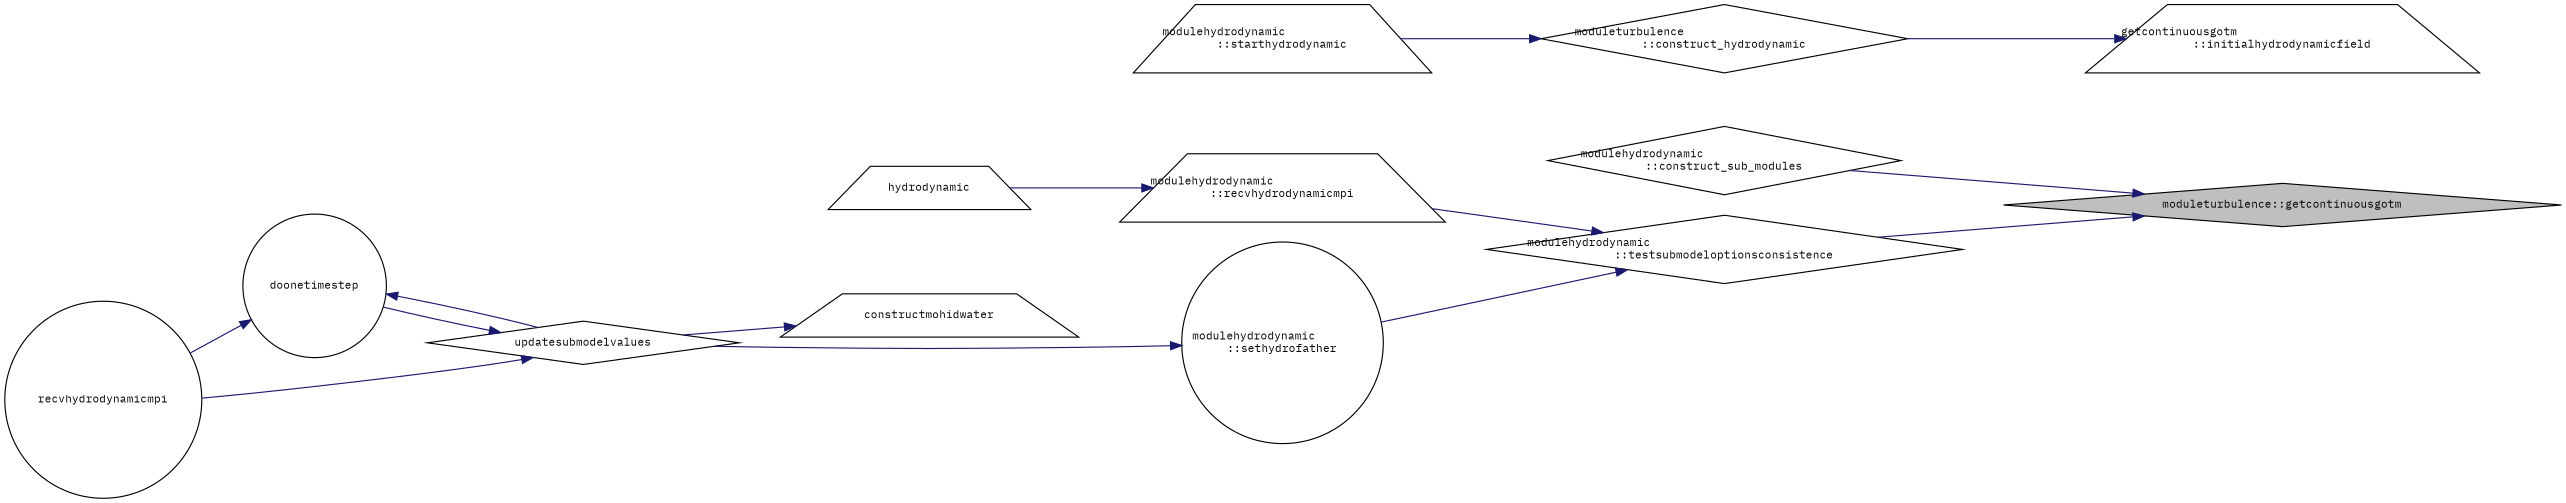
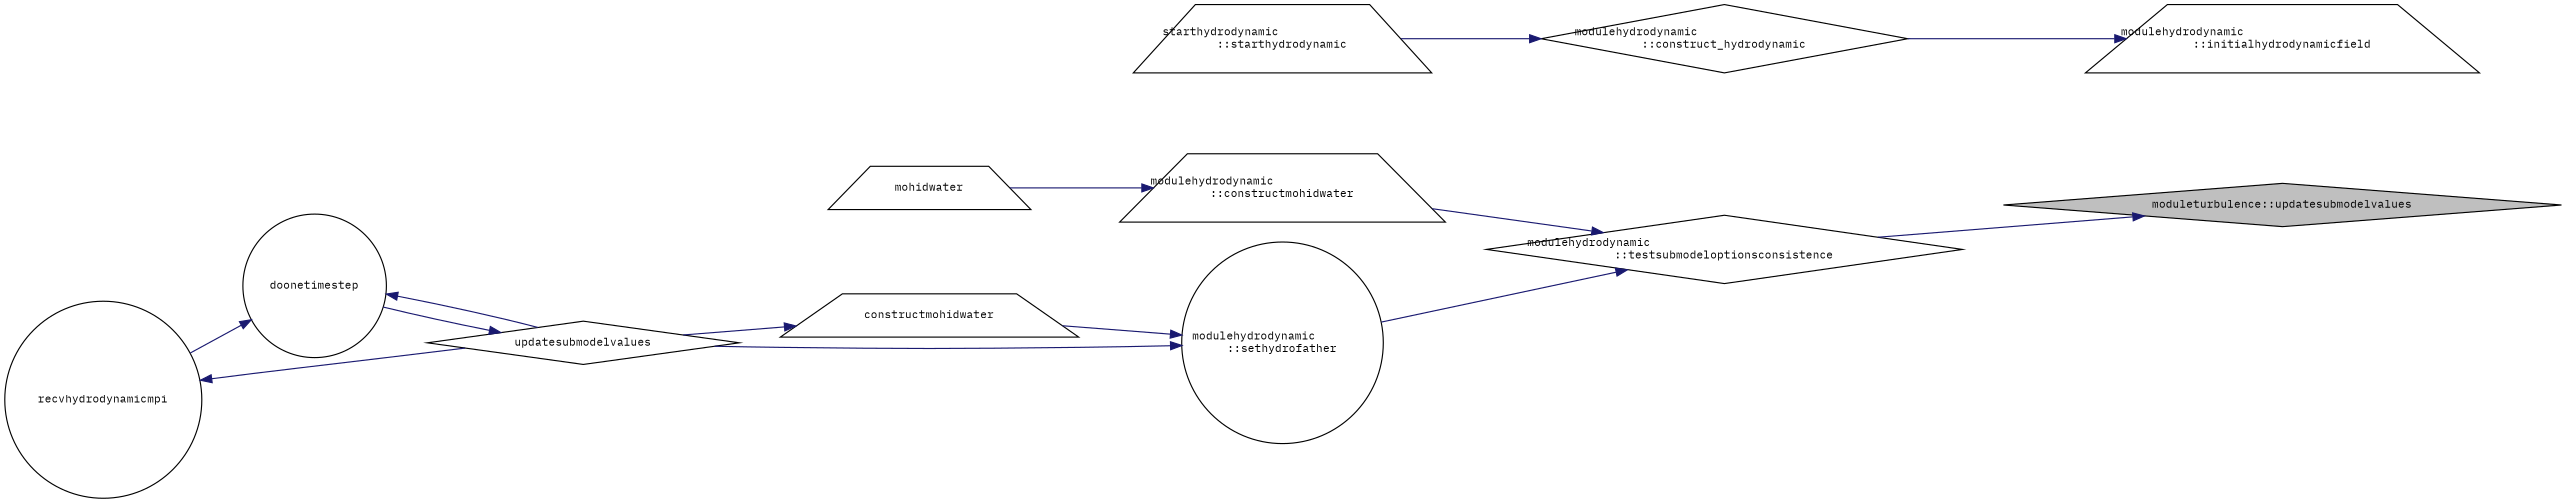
(1283, 39) -> (1283, 39)
(1724, 39) -> (1724, 39)
(2282, 39) -> (2282, 39)
(1724, 161) -> none
(930, 188) -> (930, 188)
(1283, 188) -> (1283, 188)
(2282, 205) -> (2282, 205)
none -> (1117, 330)
(362, 381) -> (338, 363)
